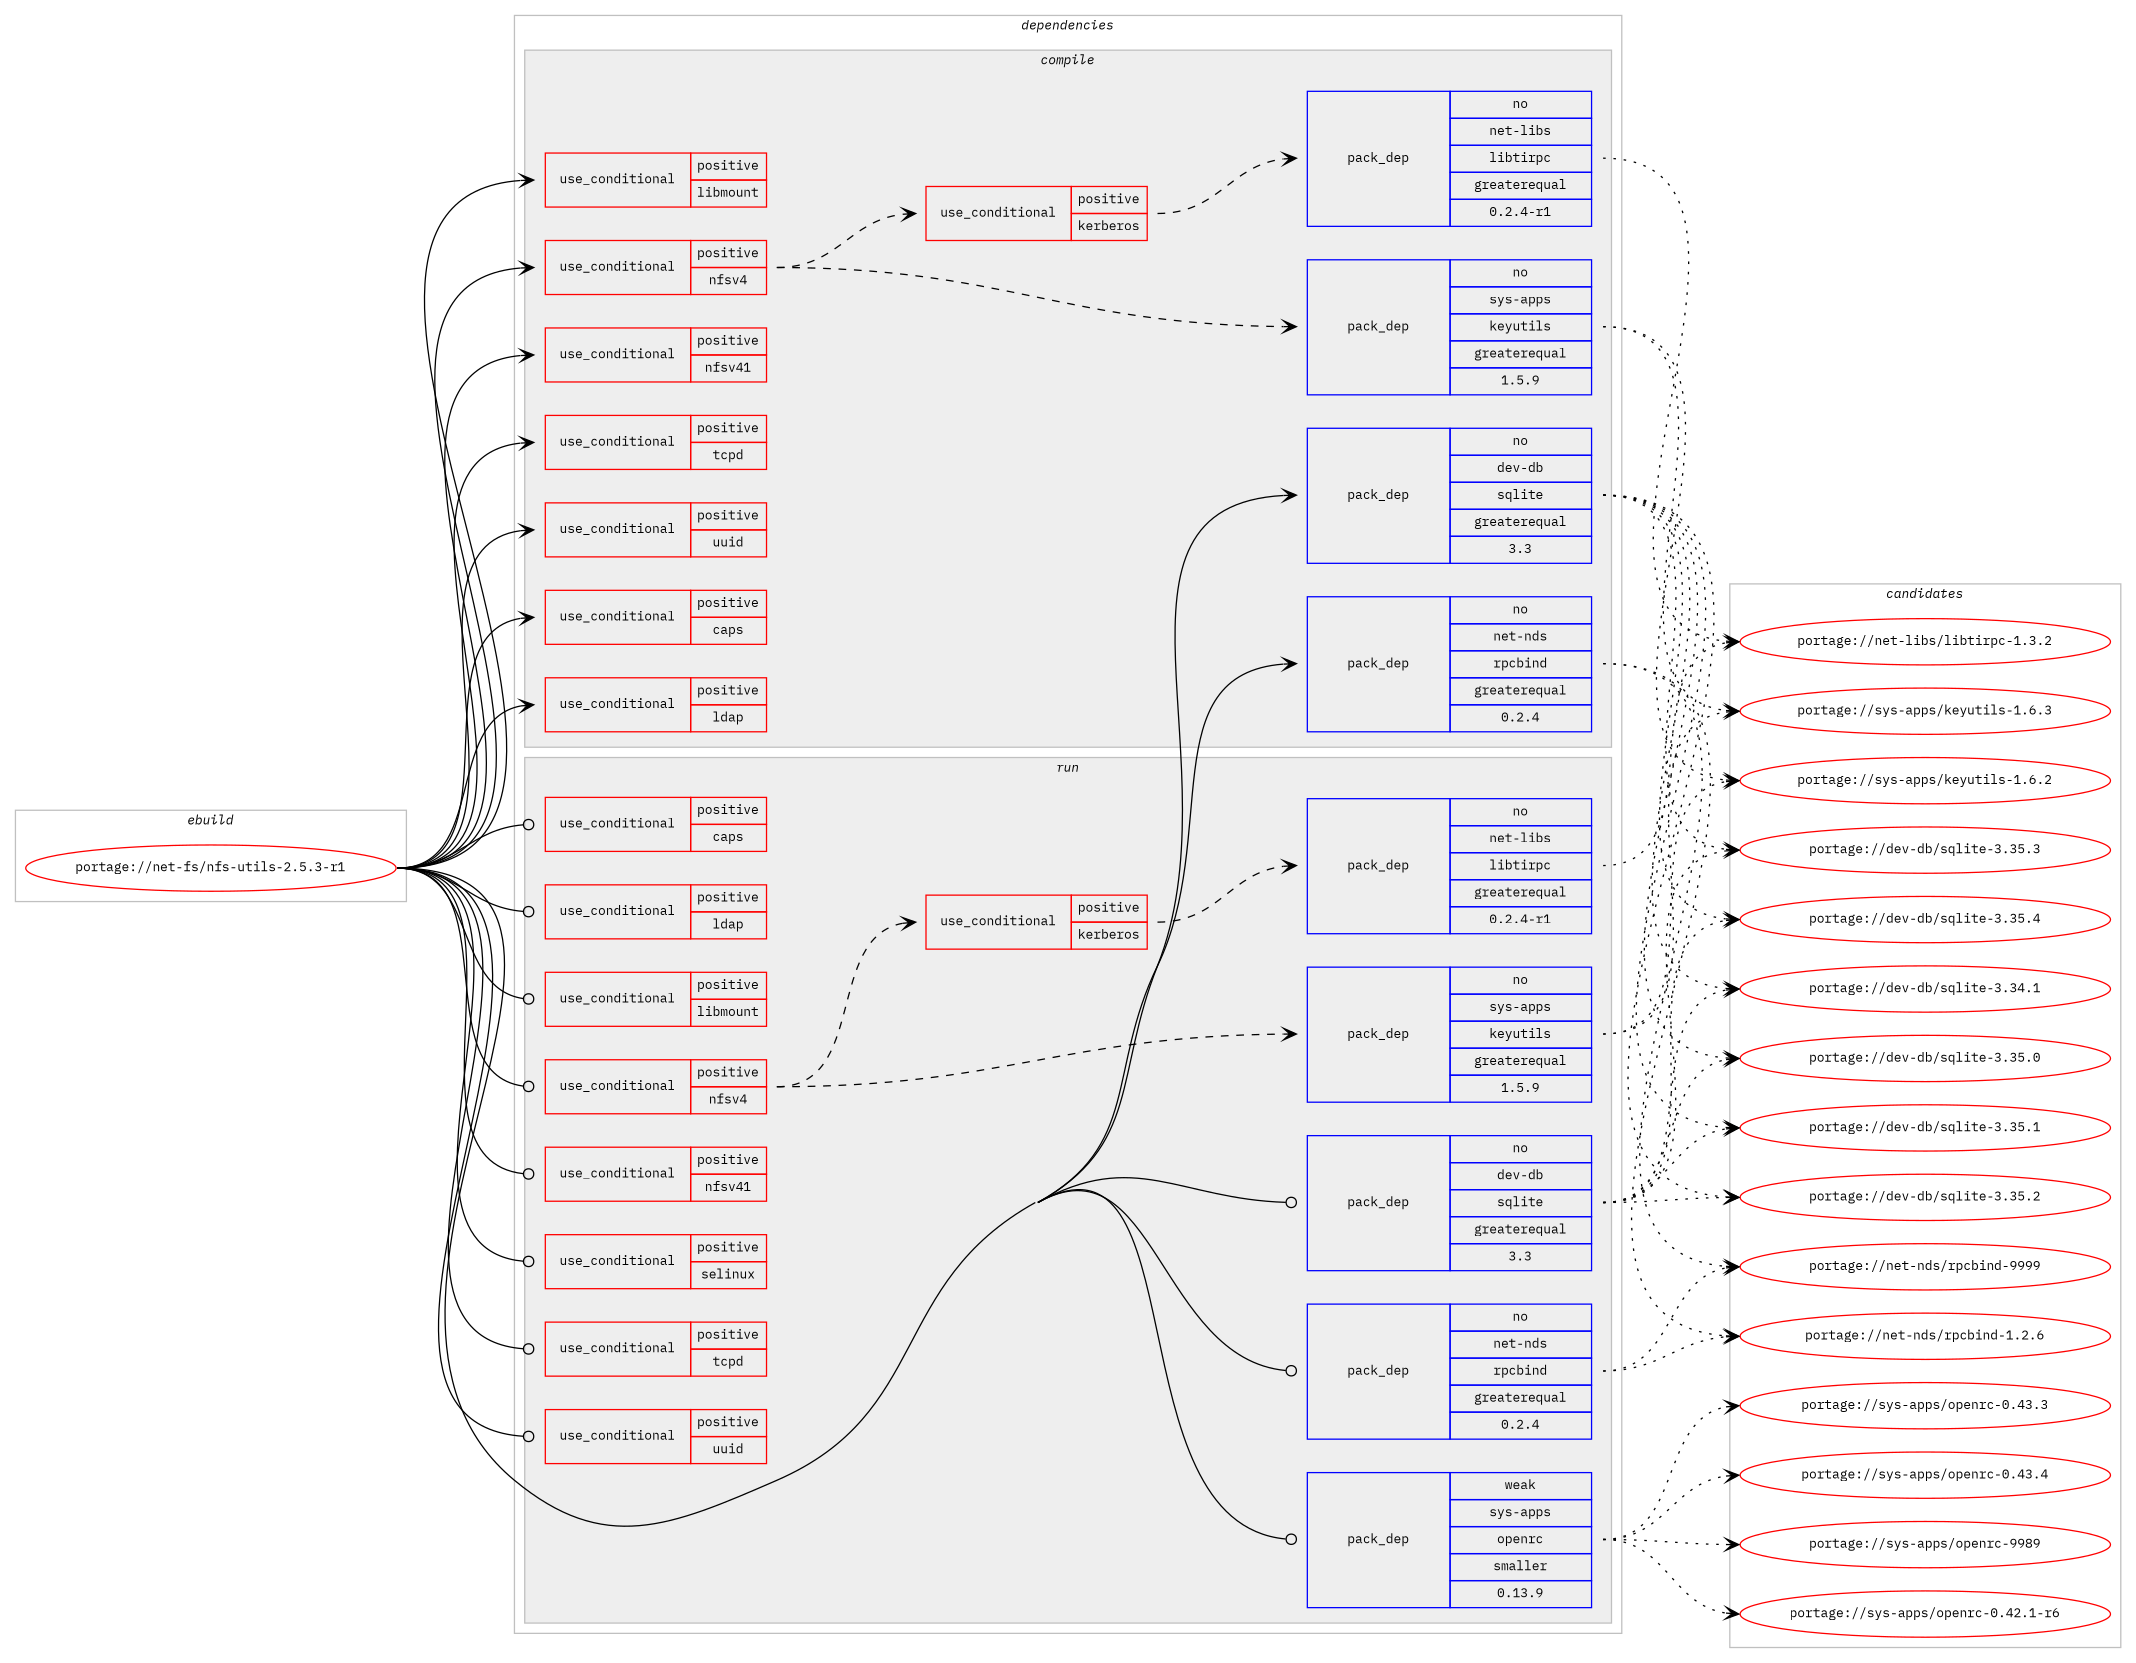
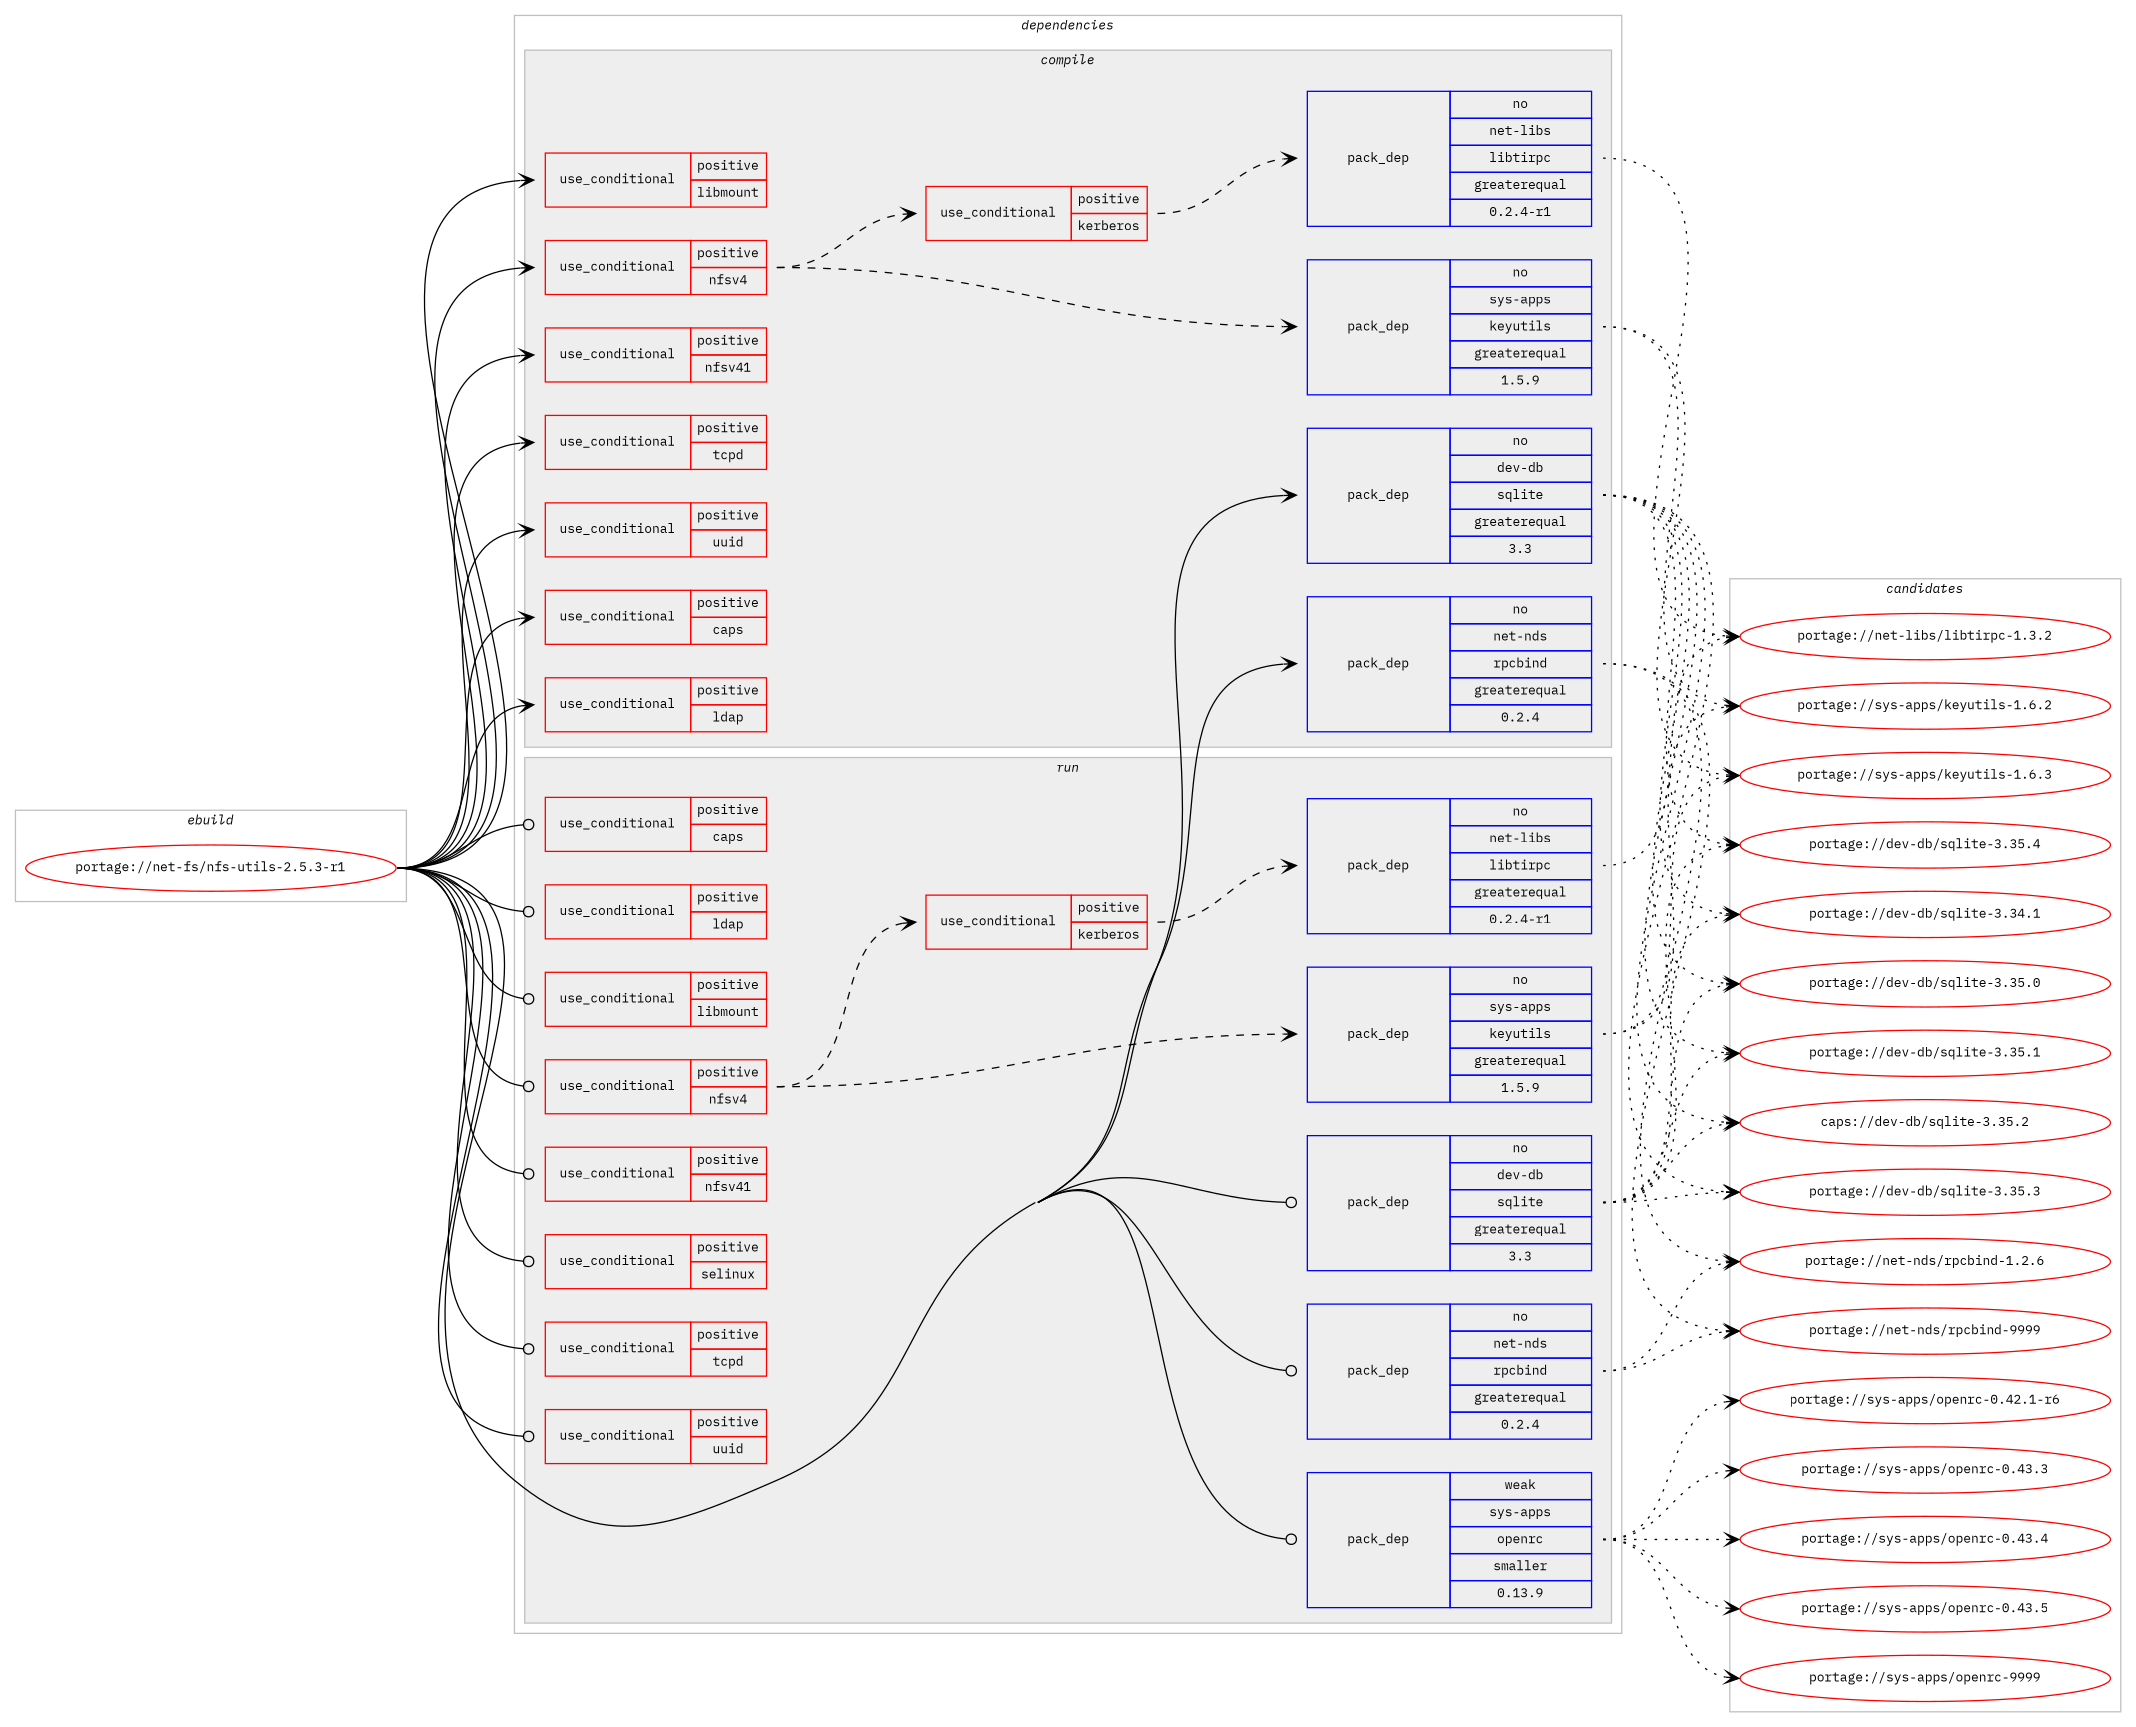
(1925, 1197) -> (1925, 1123)
(1925, 1545) -> (1925, 1678)
none -> (1925, 1609)
